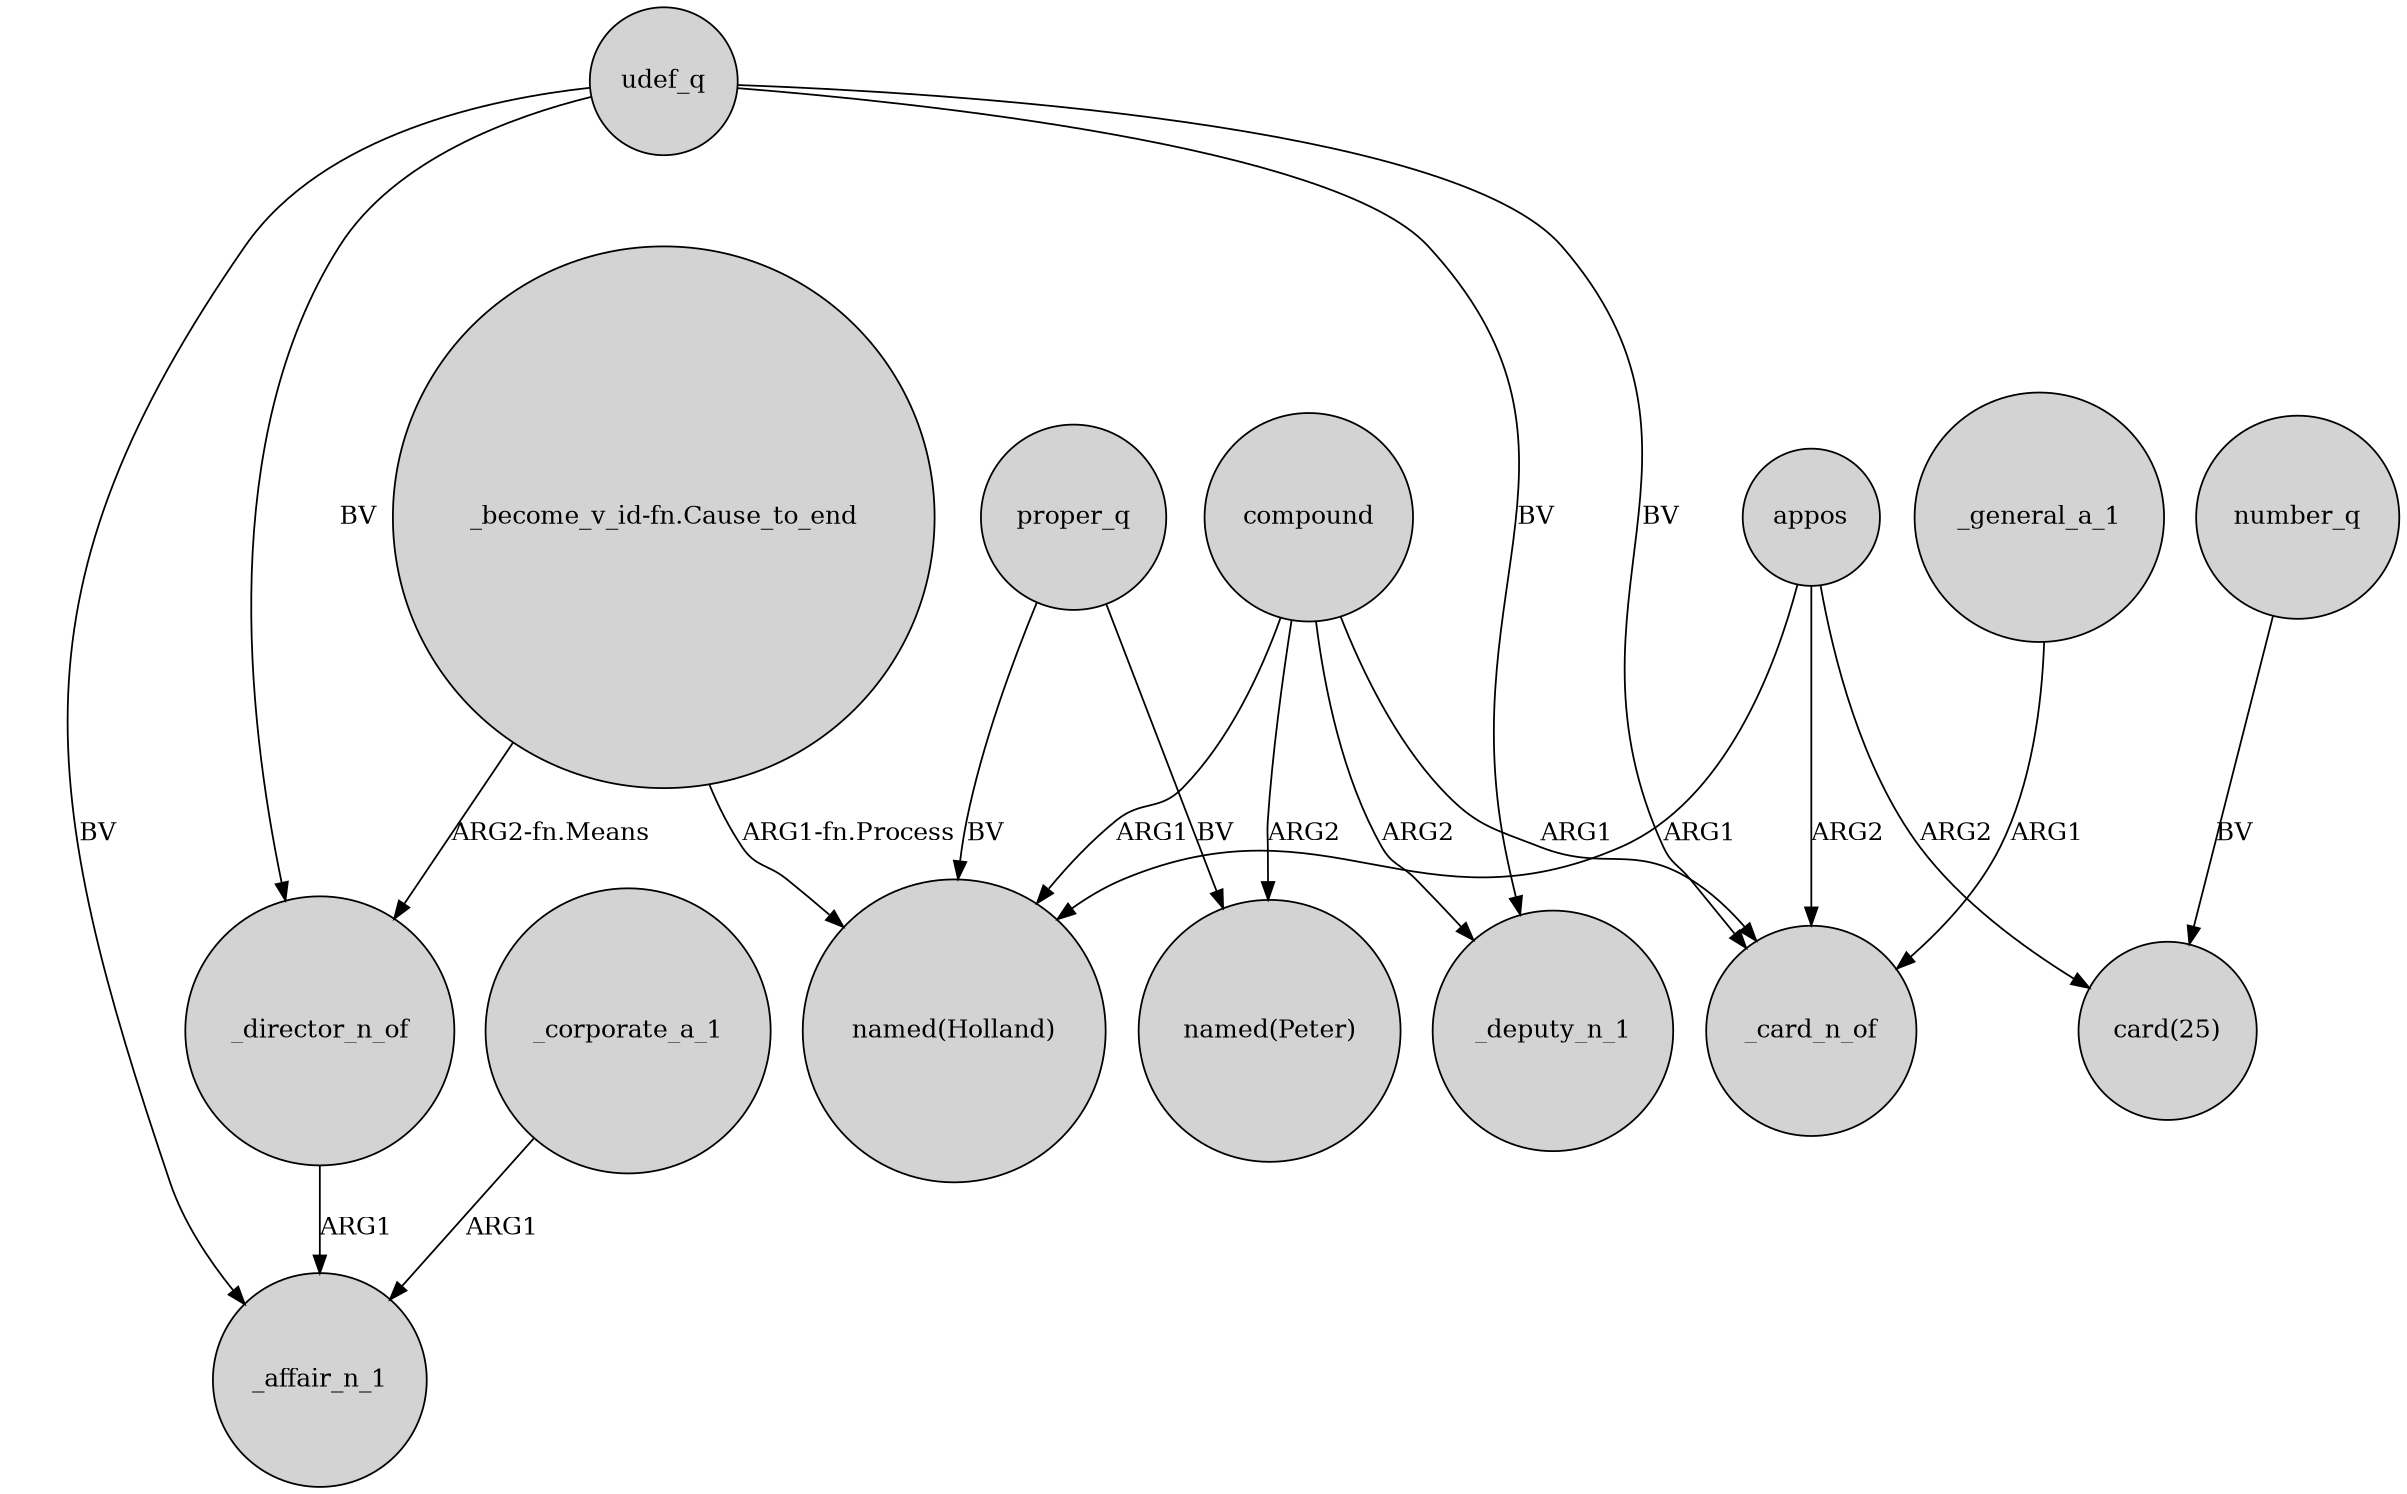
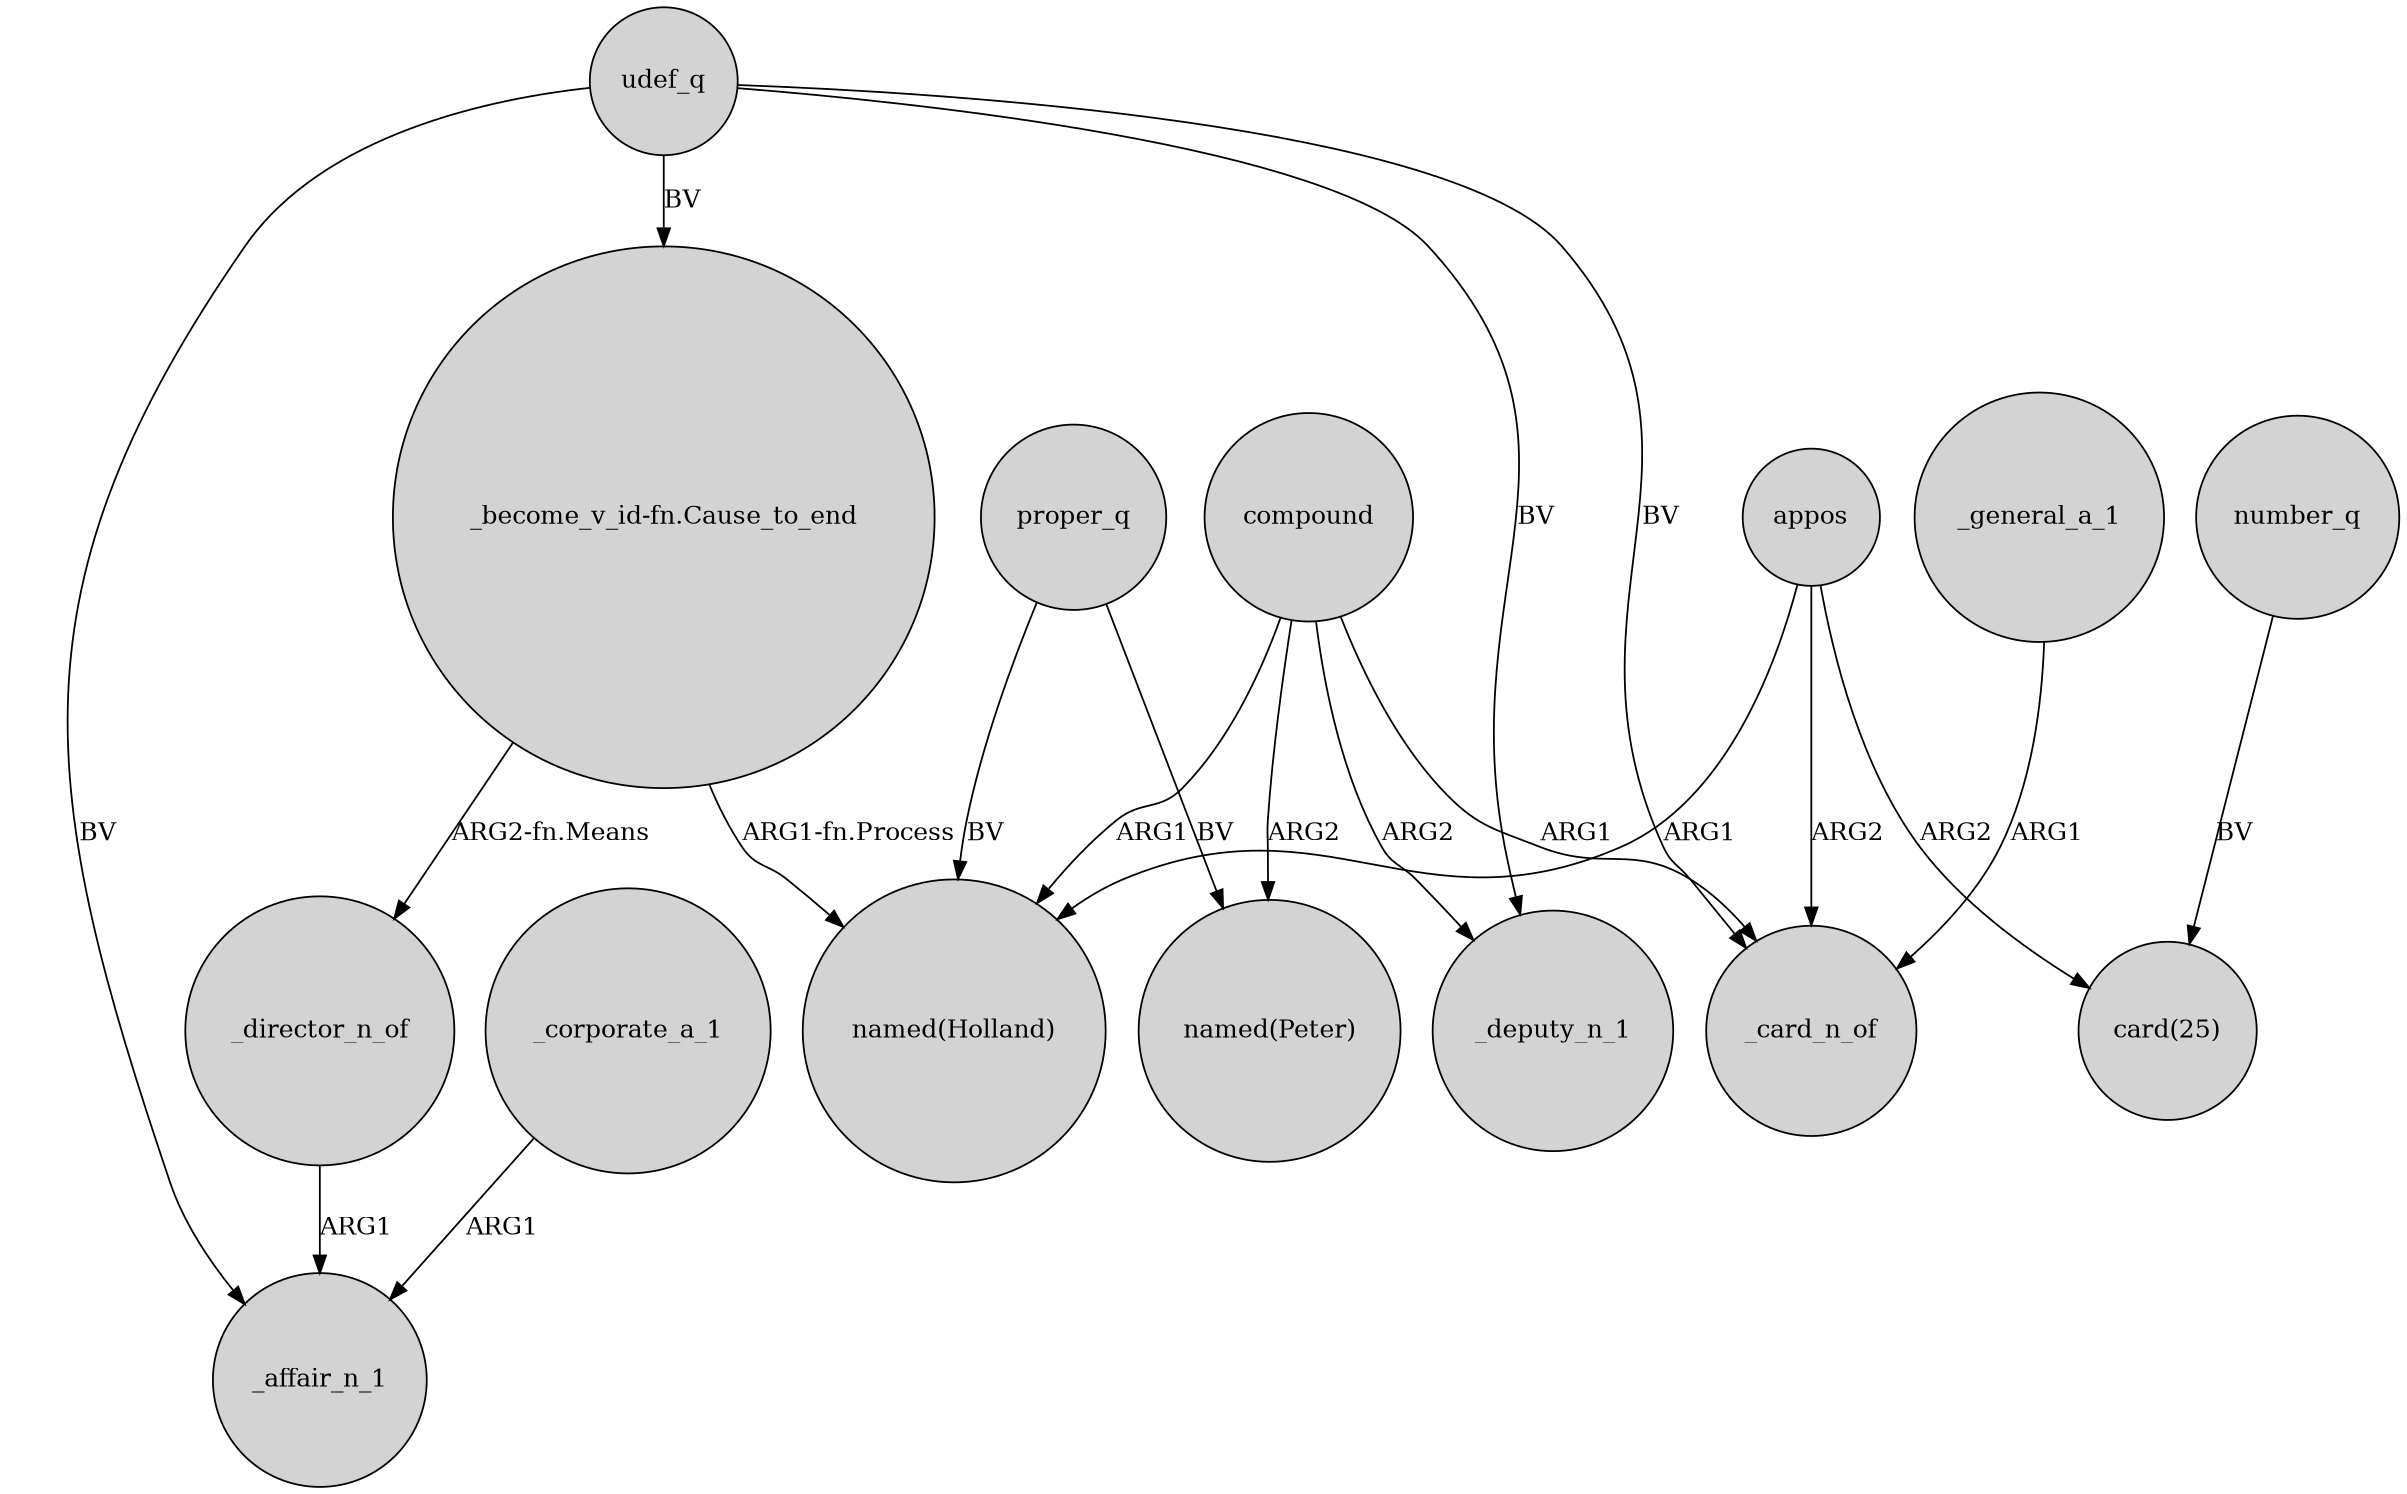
(273, 410) -> (664, 192)
